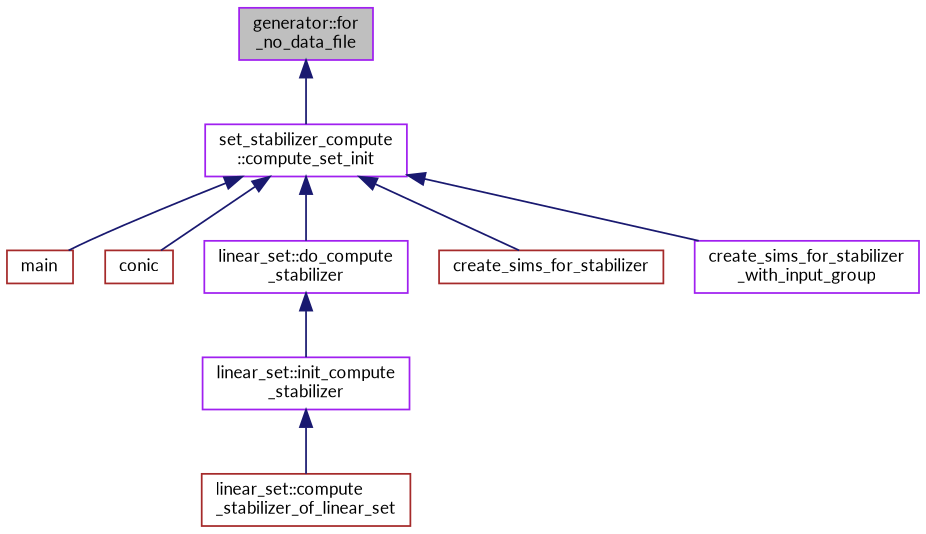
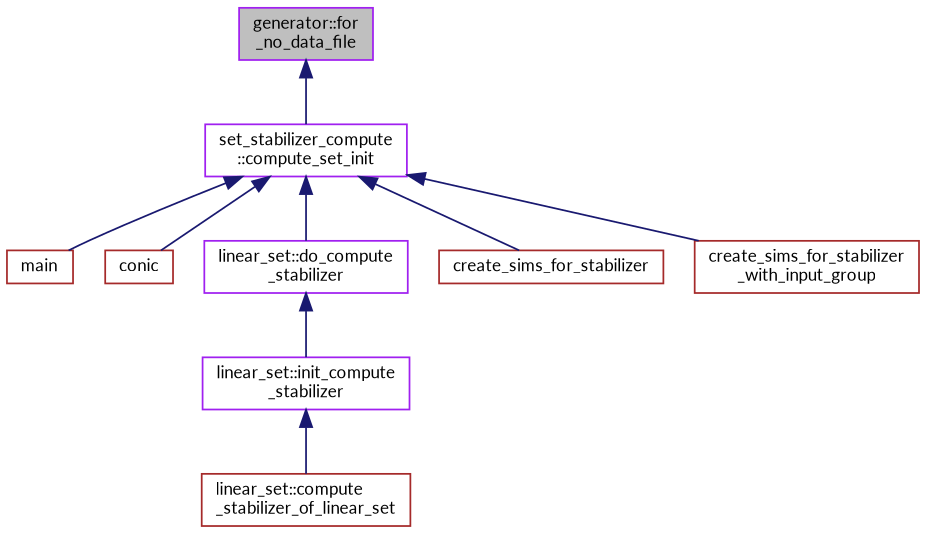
(807, 267) -> (807, 267)
